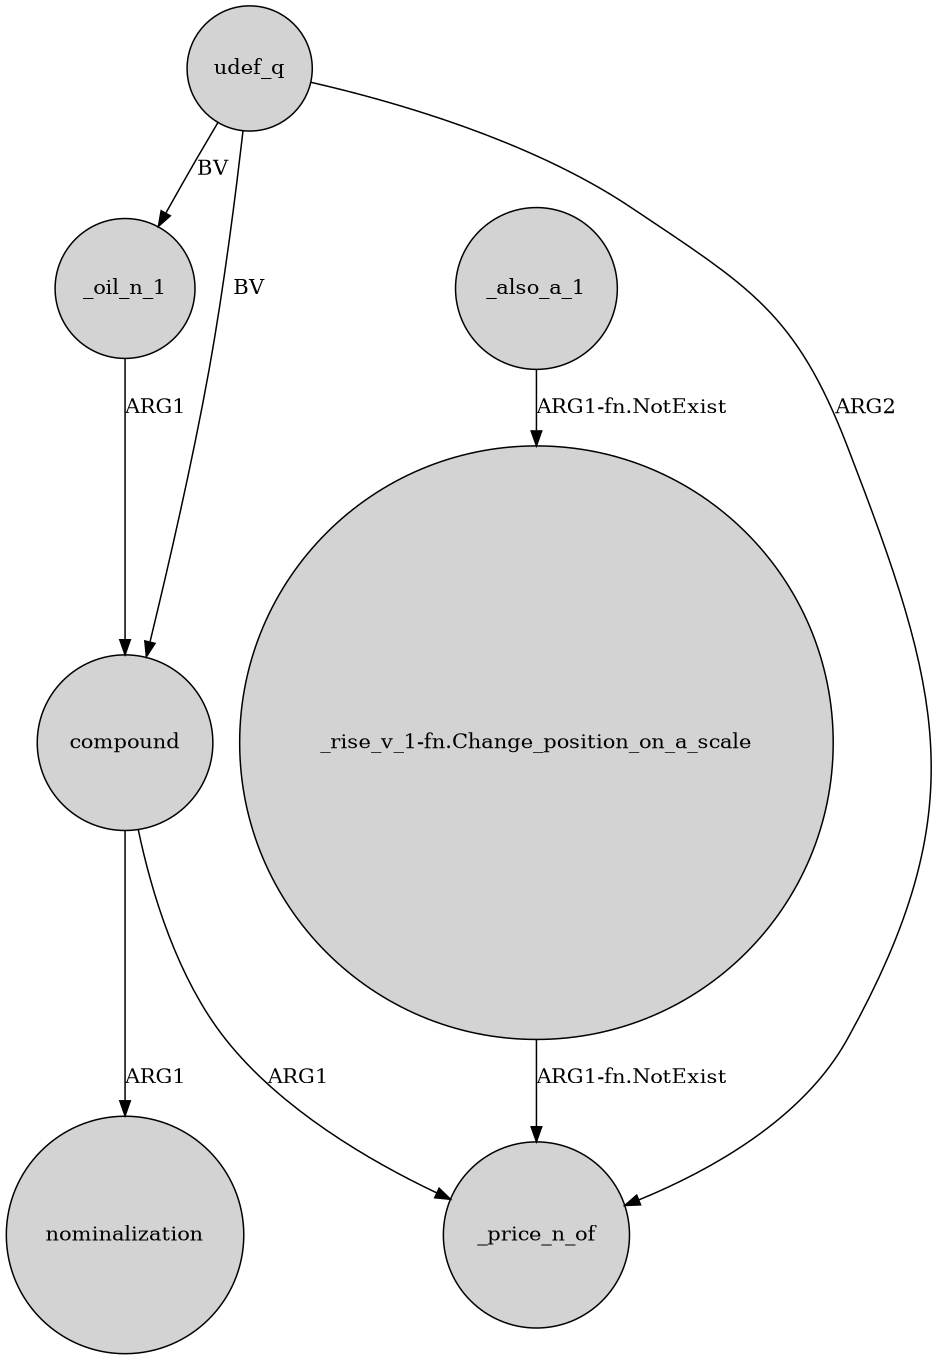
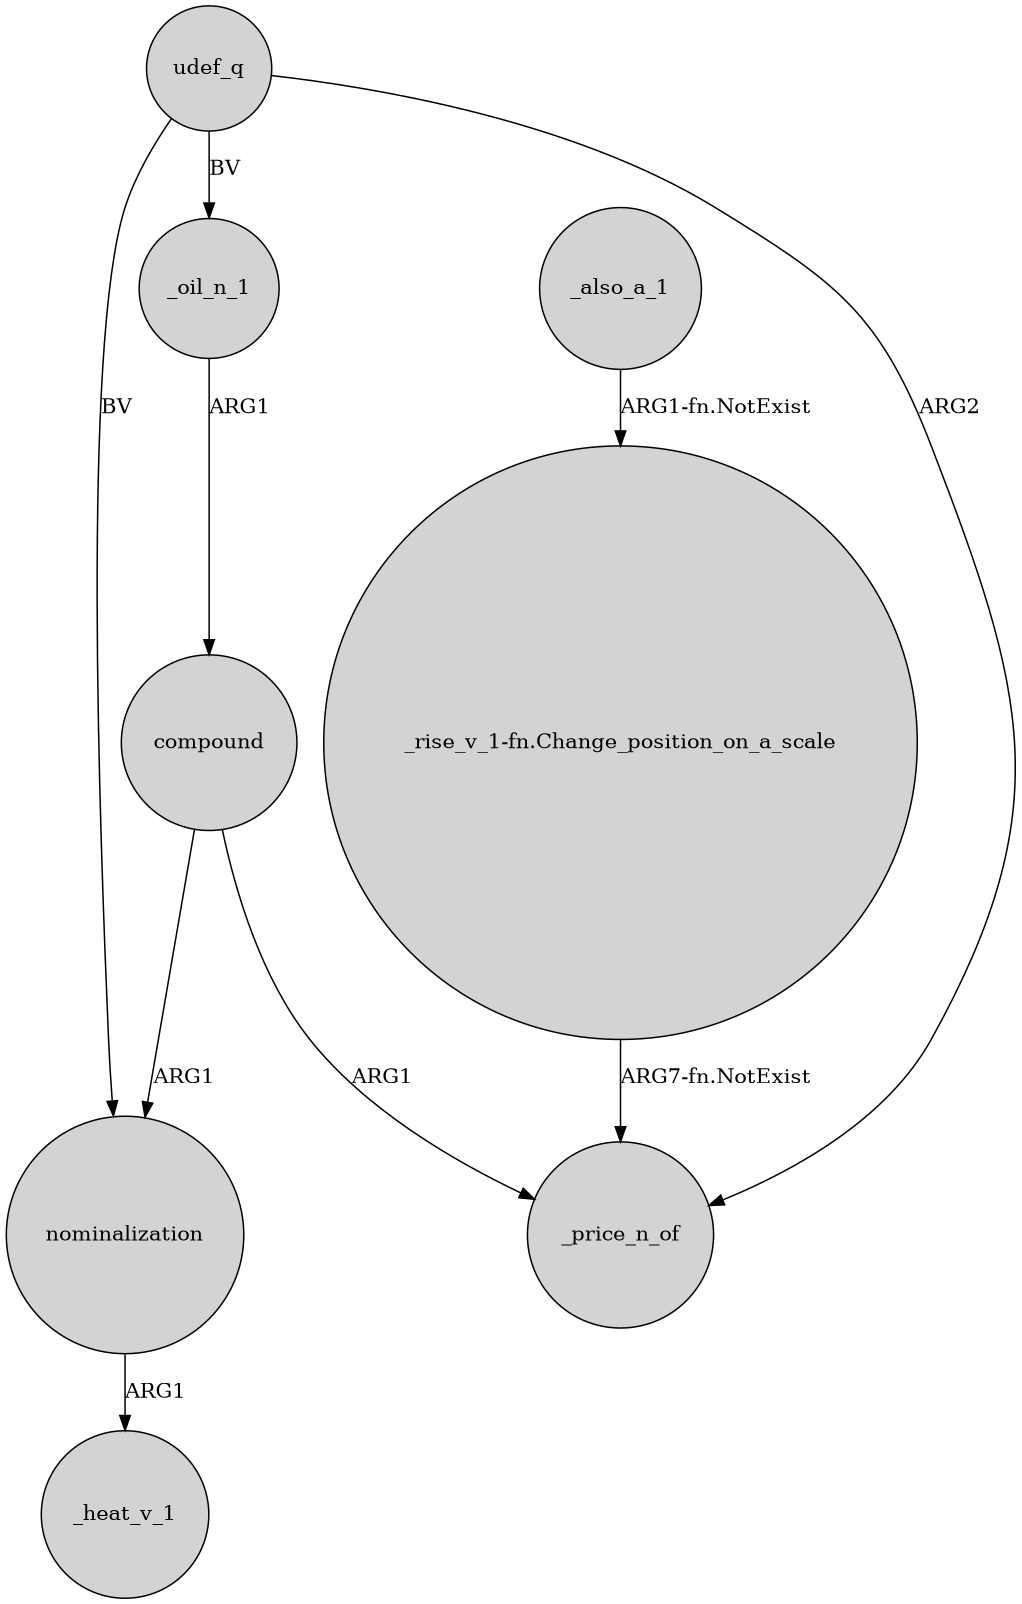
(206, 388) -> (97, 603)
(632, 1078) -> (716, 1078)
none -> (125, 1514)
